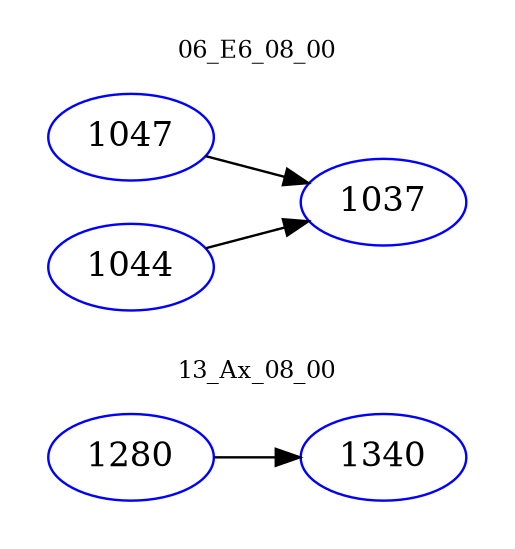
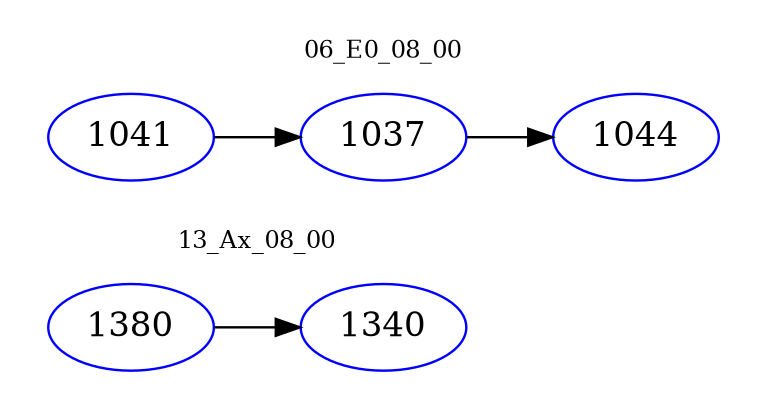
(257, 52) -> (384, 52)
(131, 137) -> (131, 137)
(245, 238) -> (497, 137)
(131, 457) -> (131, 327)
